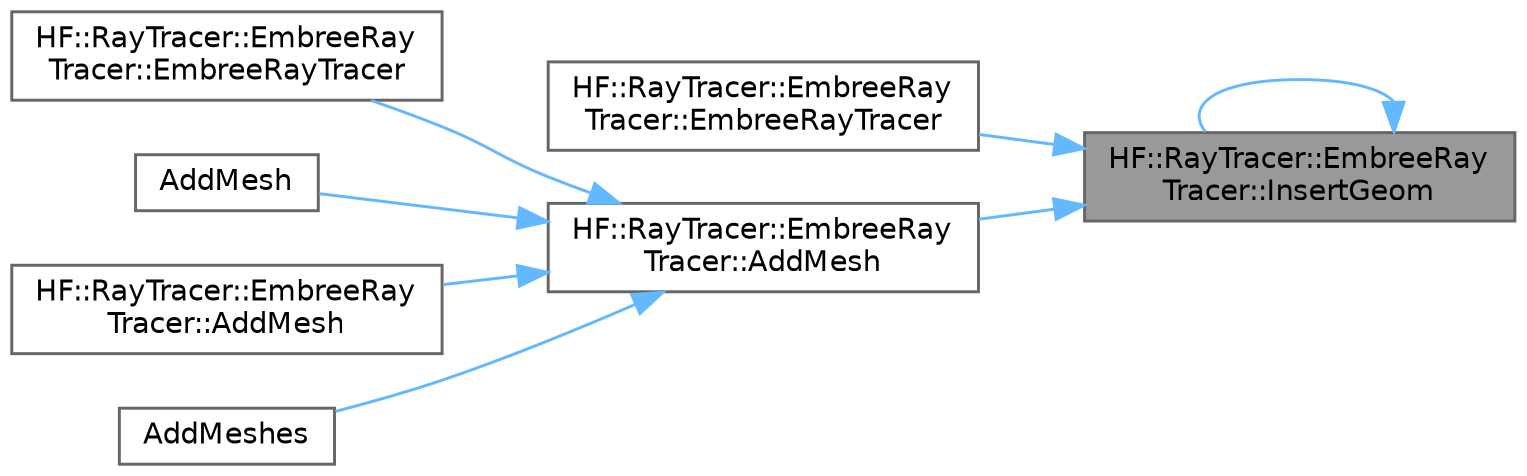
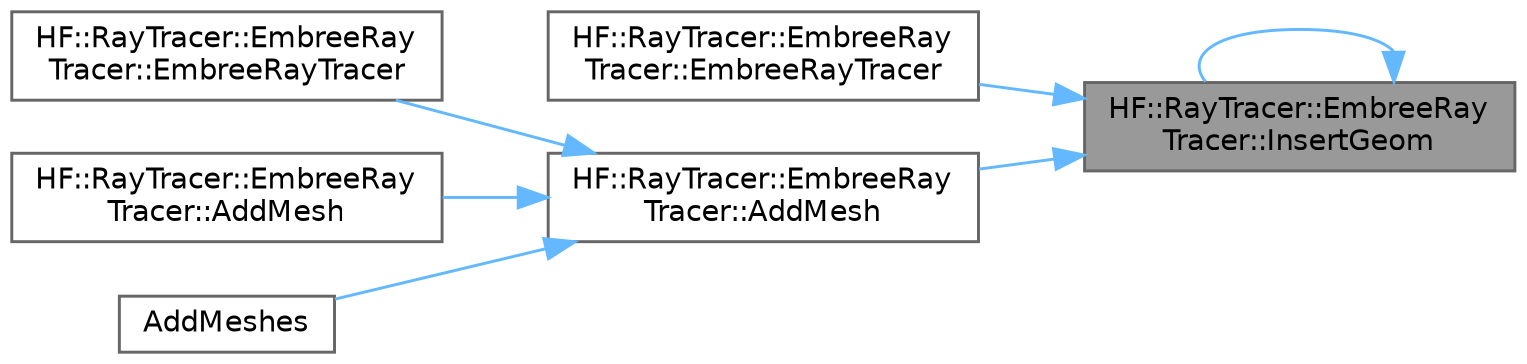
(227, 183) -> none
